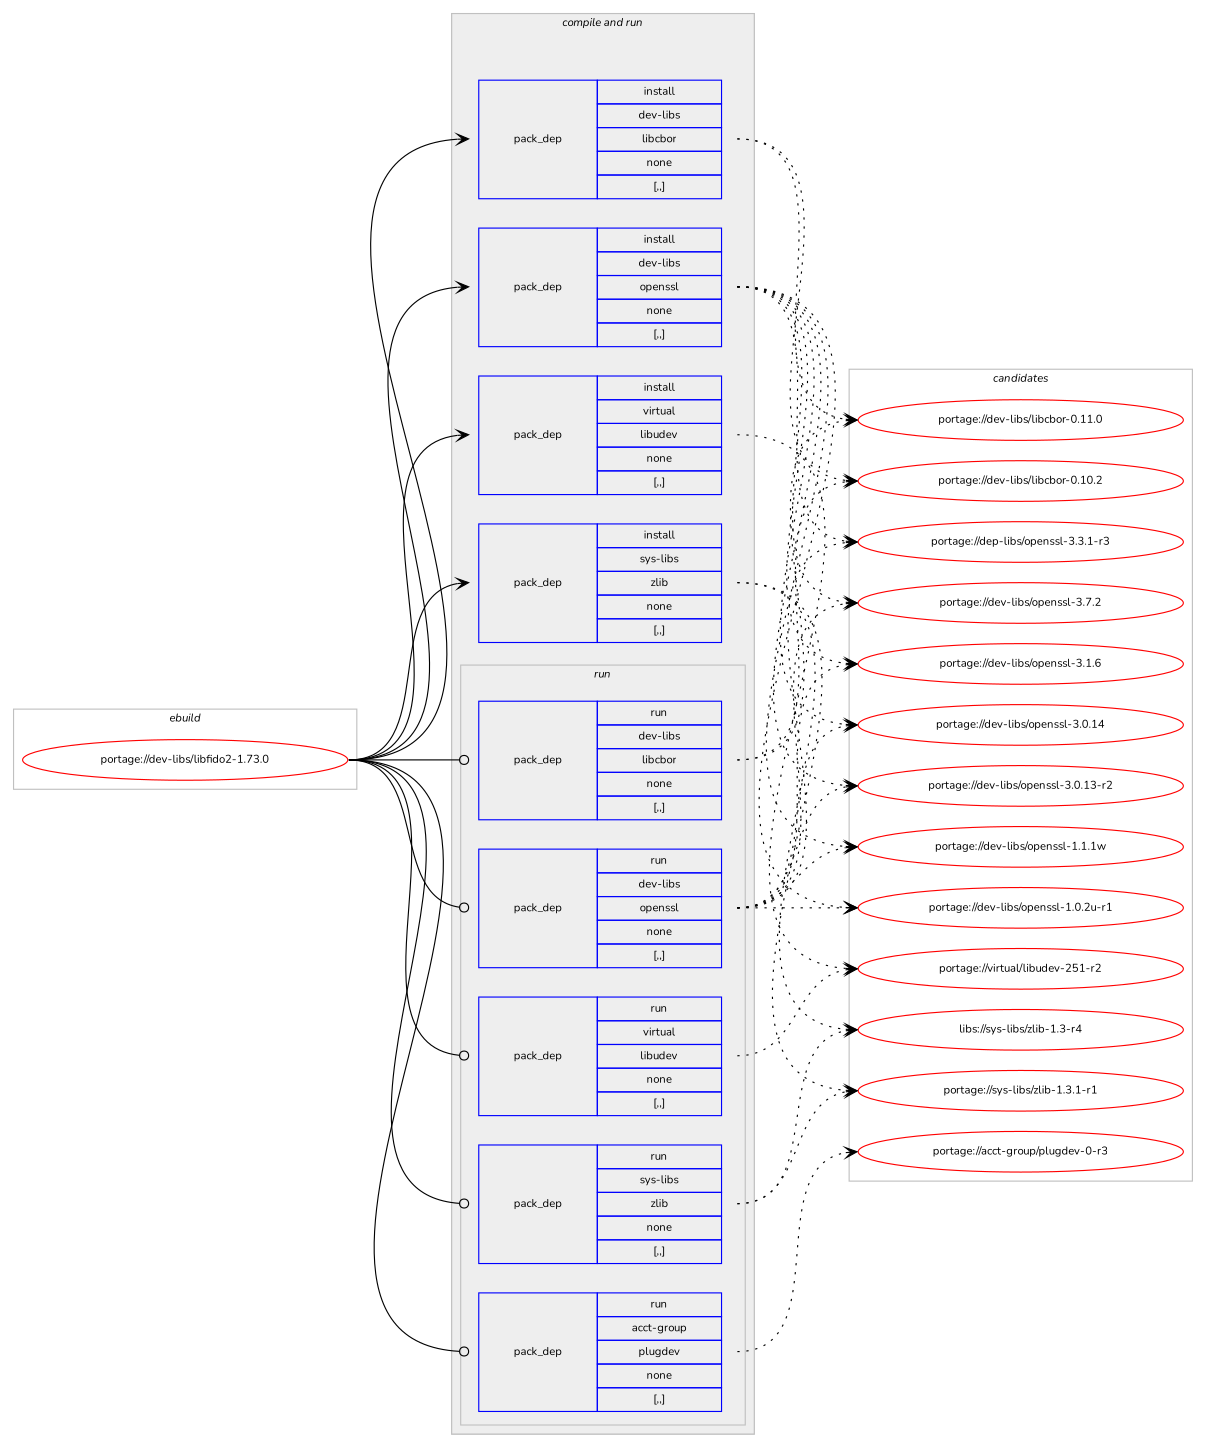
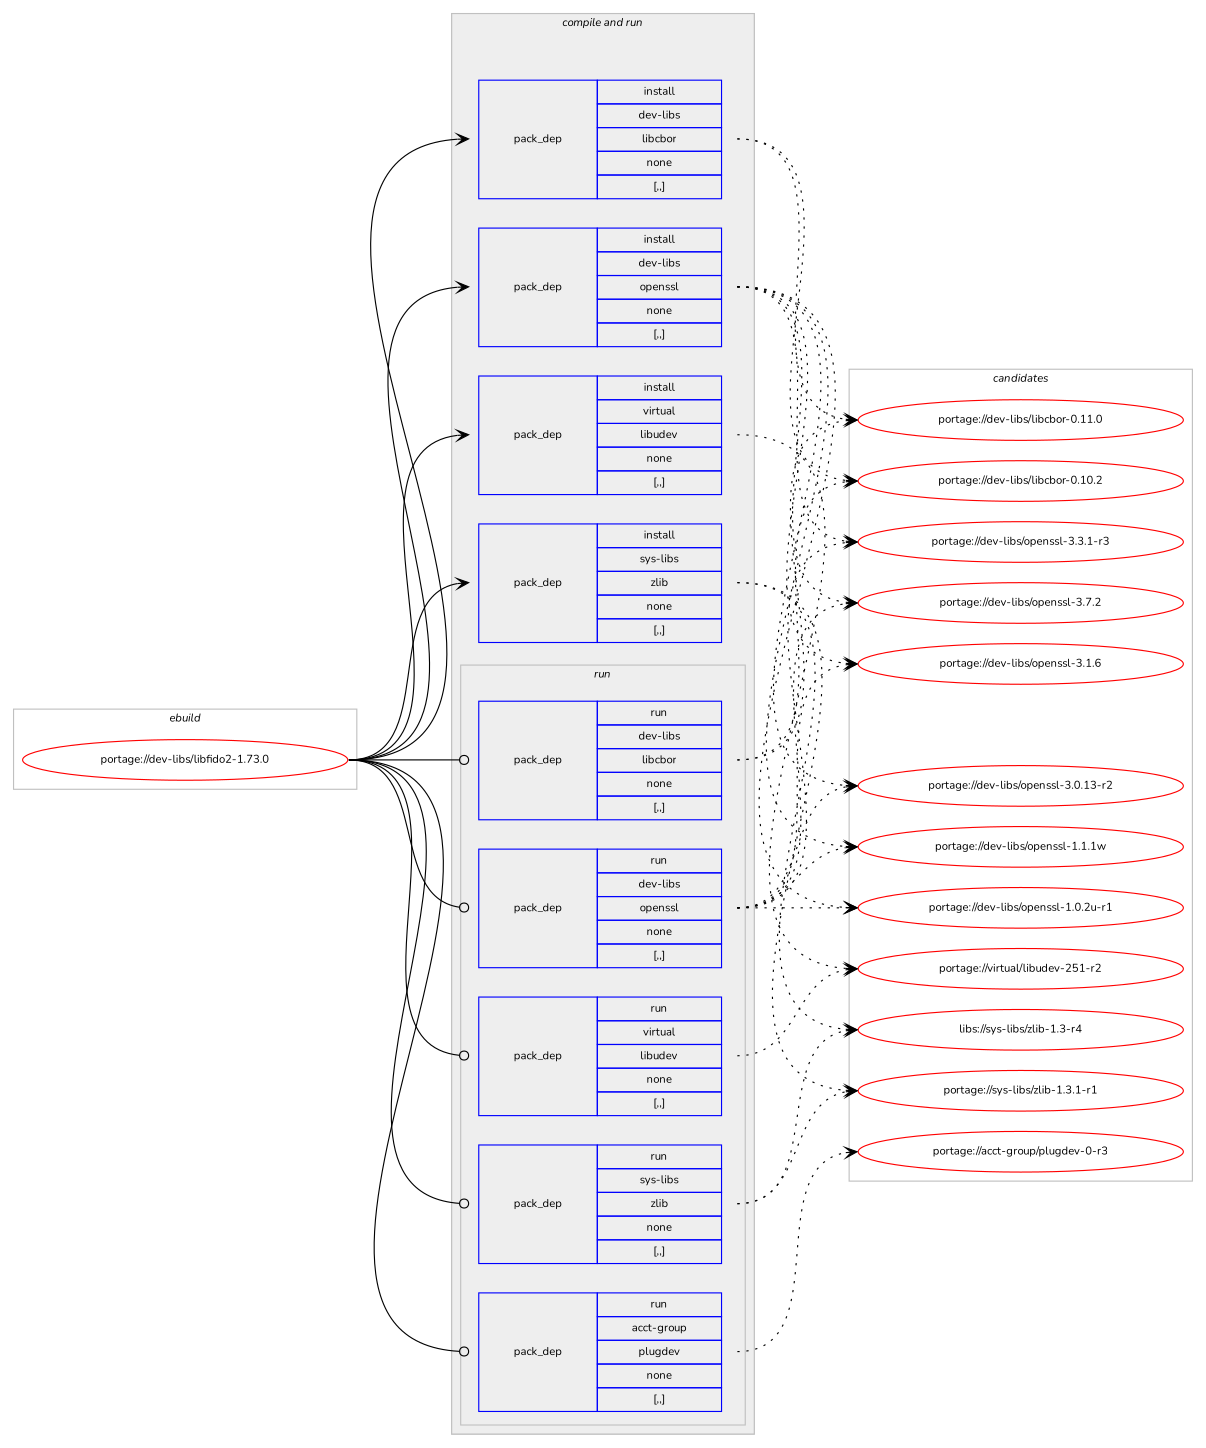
(1021, 542) -> (1021, 542)
(1021, 725) -> none
